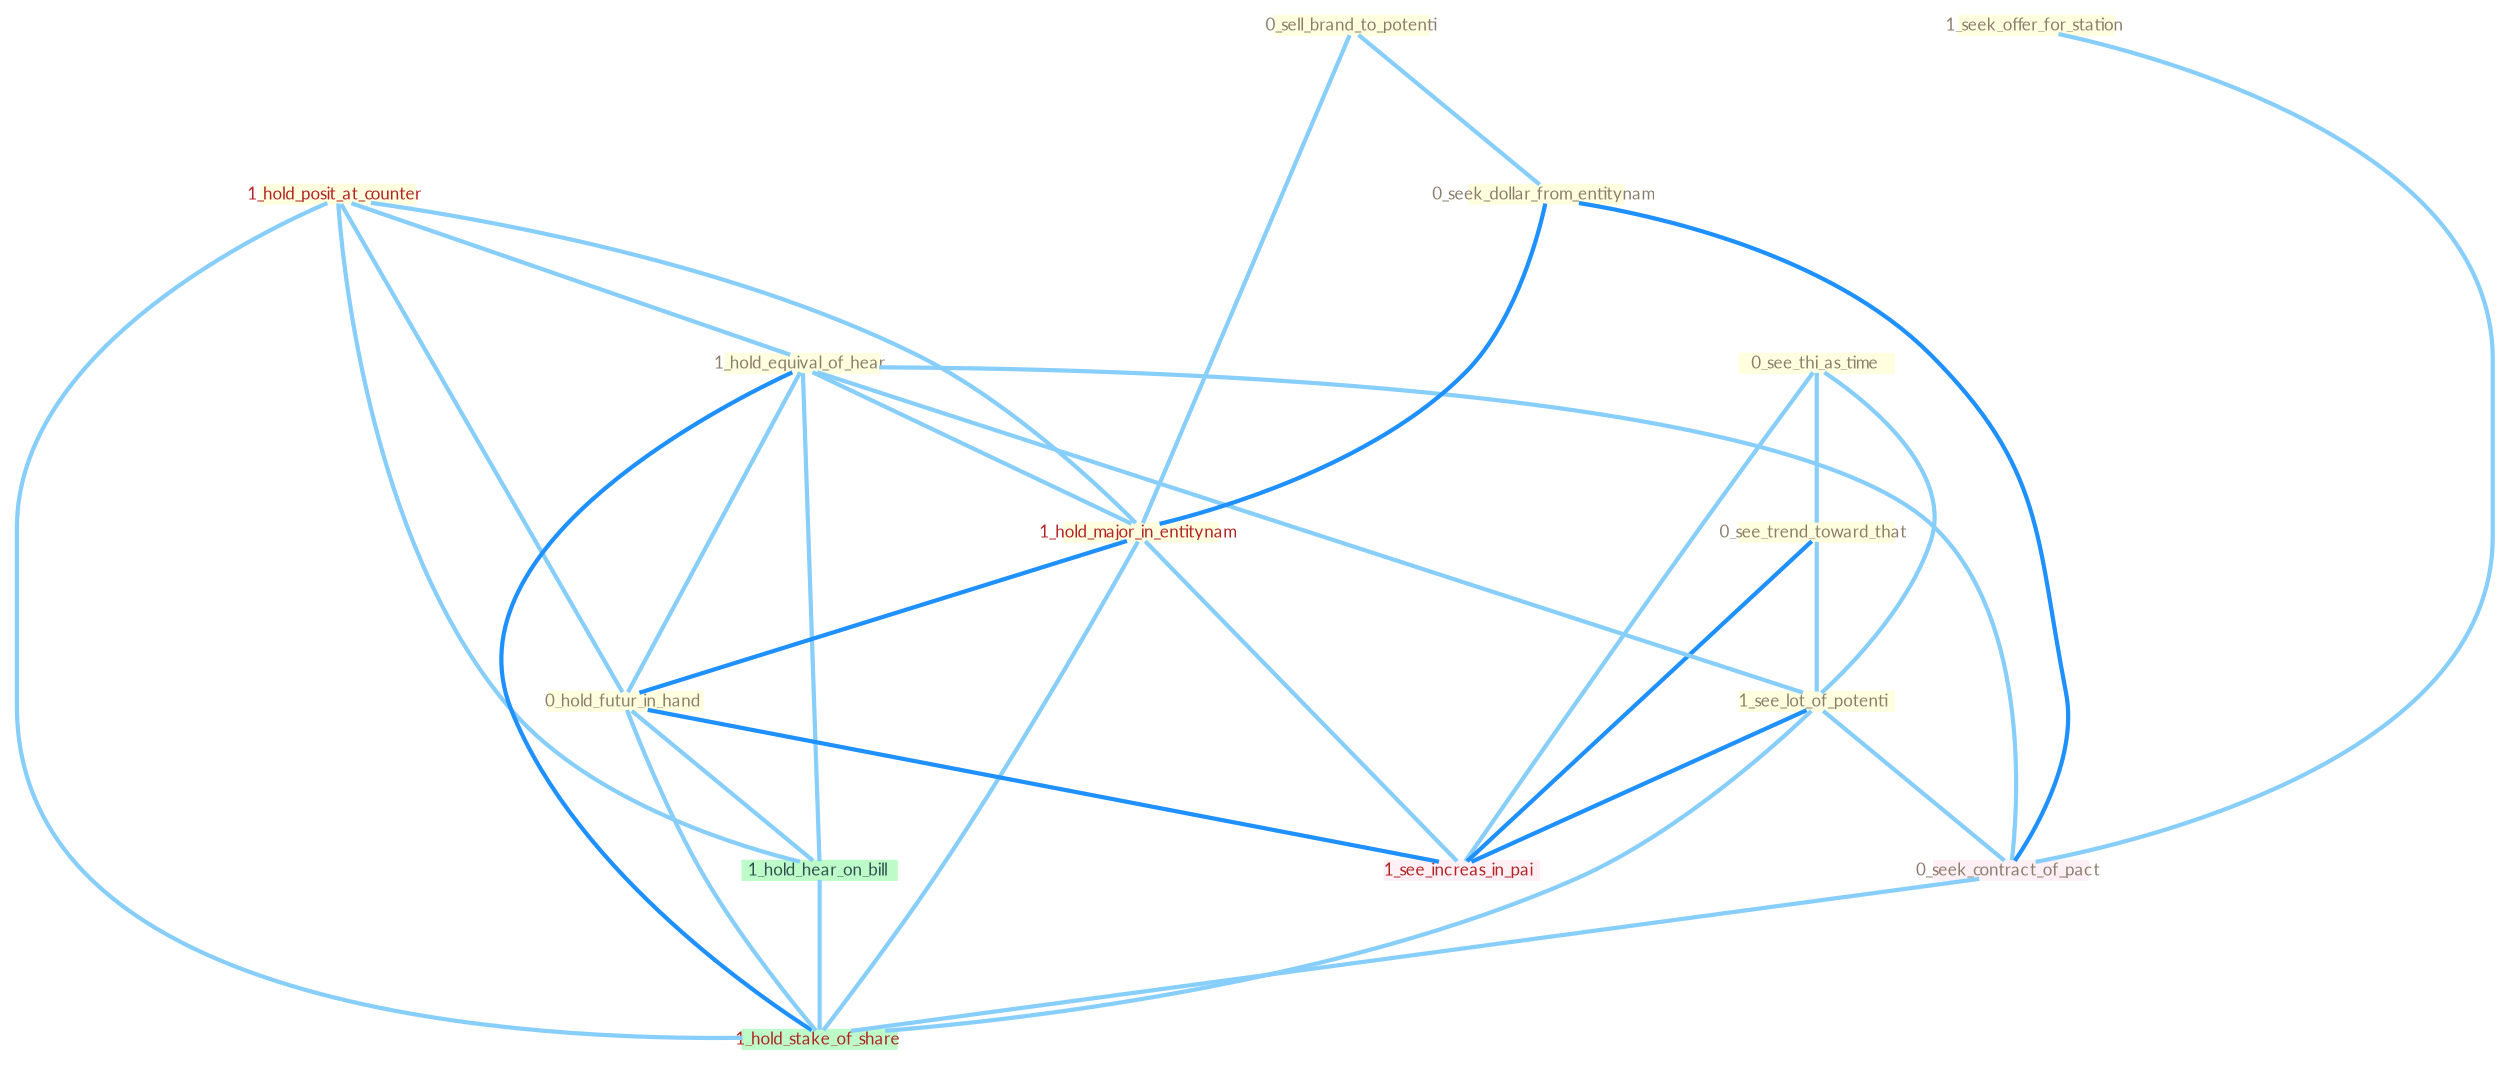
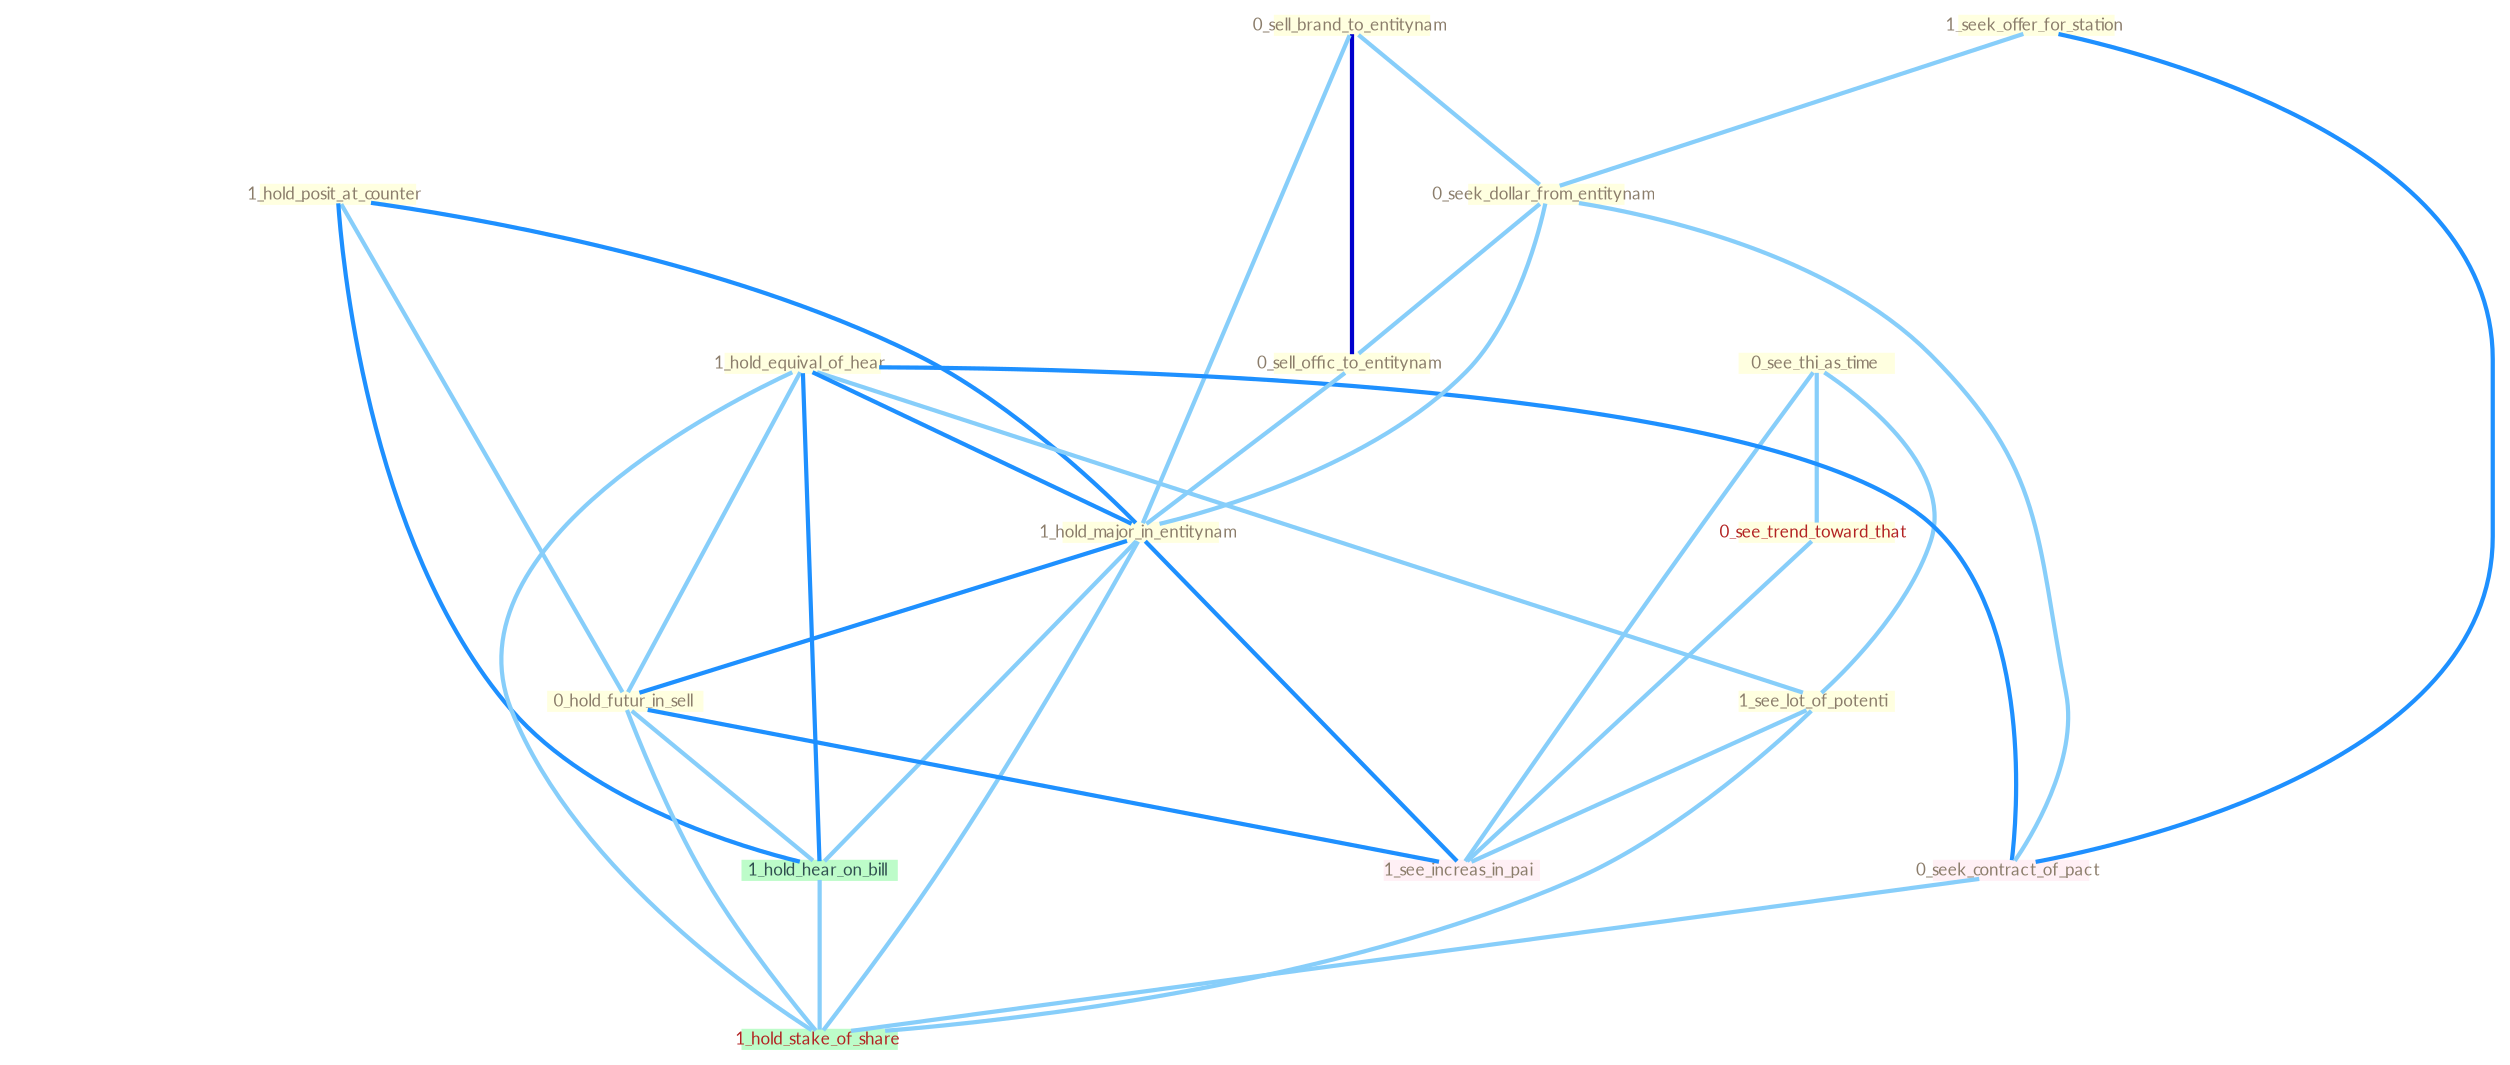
(1352, 25) -> (1352, 25)
none -> (1792, 110)
(338, 194) -> (338, 194)
(571, 279) -> none
(782, 299) -> (782, 299)
none -> (1352, 363)
(1593, 413) -> (1593, 413)
(1984, 417) -> (1984, 417)
(1405, 421) -> (1405, 421)
(988, 456) -> (988, 456)
(2493, 459) -> (2493, 459)
(1141, 532) -> (1141, 532)
(1817, 532) -> (1817, 532)
(811, 605) -> (811, 605)
(1817, 617) -> none
(452, 622) -> (452, 622)
(502, 648) -> (502, 648)
(625, 701) -> (625, 701)
none -> (980, 701)
(1301, 701) -> (1301, 701)
(1639, 701) -> (1639, 701)
(1639, 786) -> (1639, 786)
(1914, 786) -> none
(44, 815) -> none
(1462, 870) -> (1462, 870)
